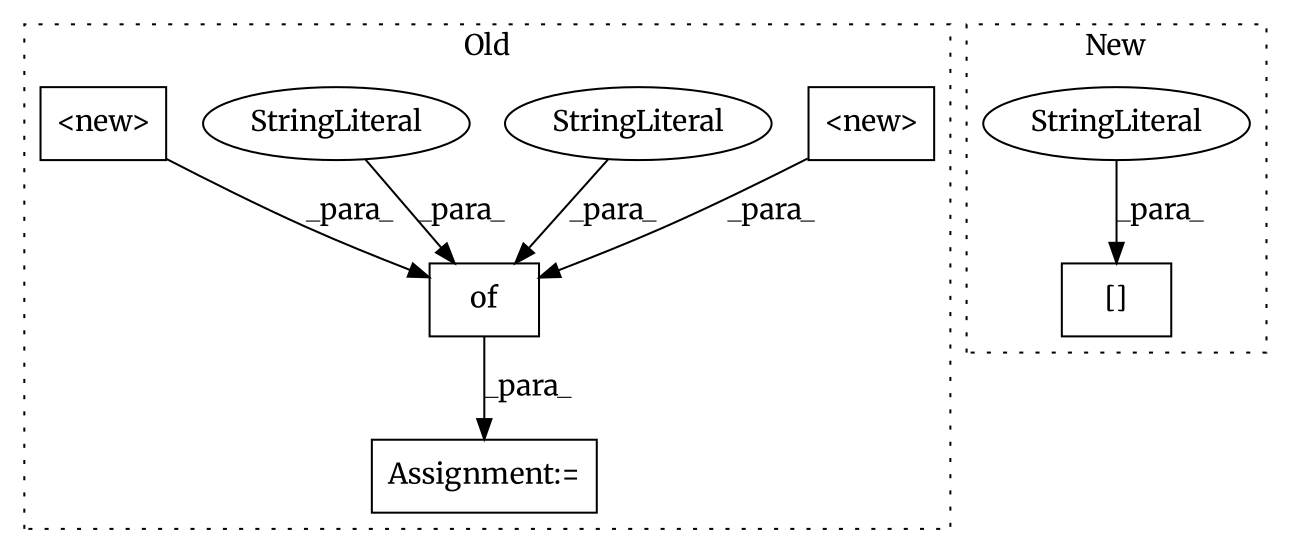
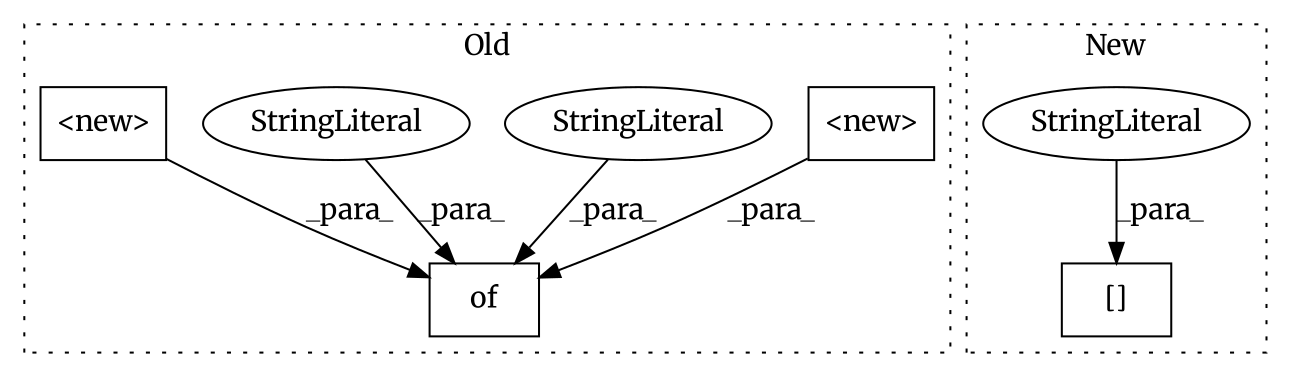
(484, 476) -> none
